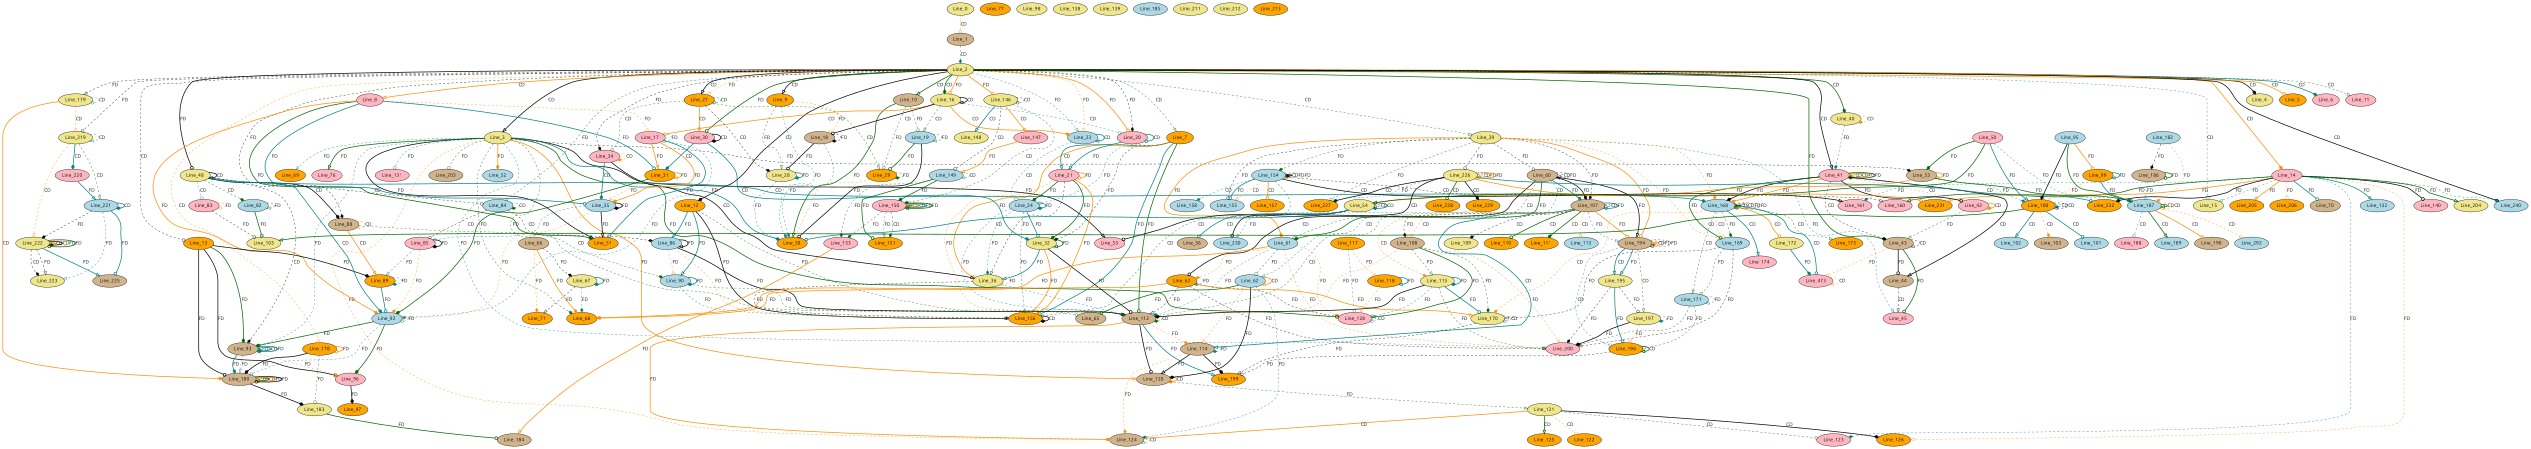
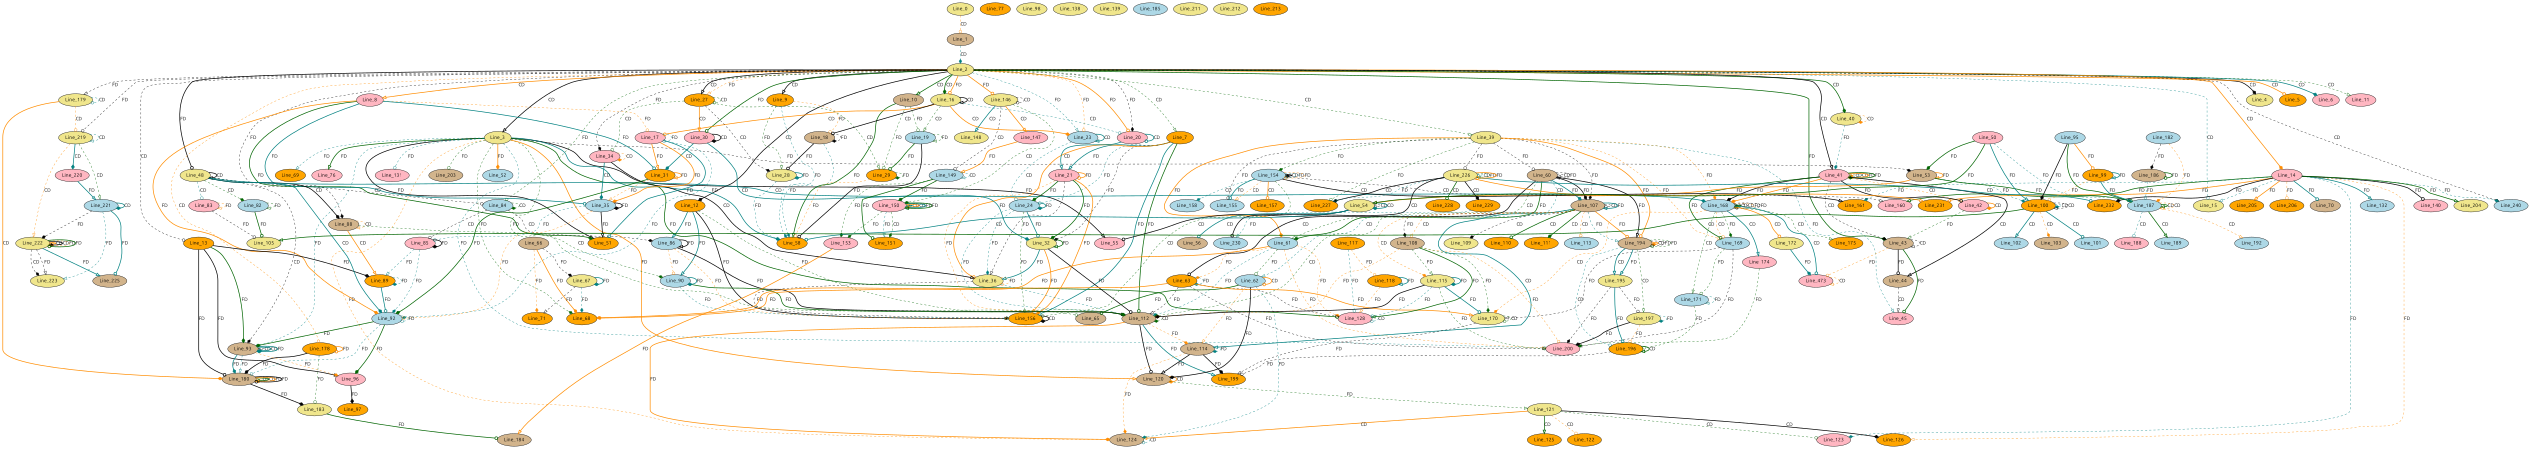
(1748, 72) -> (1748, 72)
(1855, 206) -> (1855, 206)
(2212, 243) -> none
(2252, 243) -> (2252, 243)
(413, 282) -> (413, 282)
(790, 307) -> (790, 307)
(1640, 330) -> (1695, 341)
